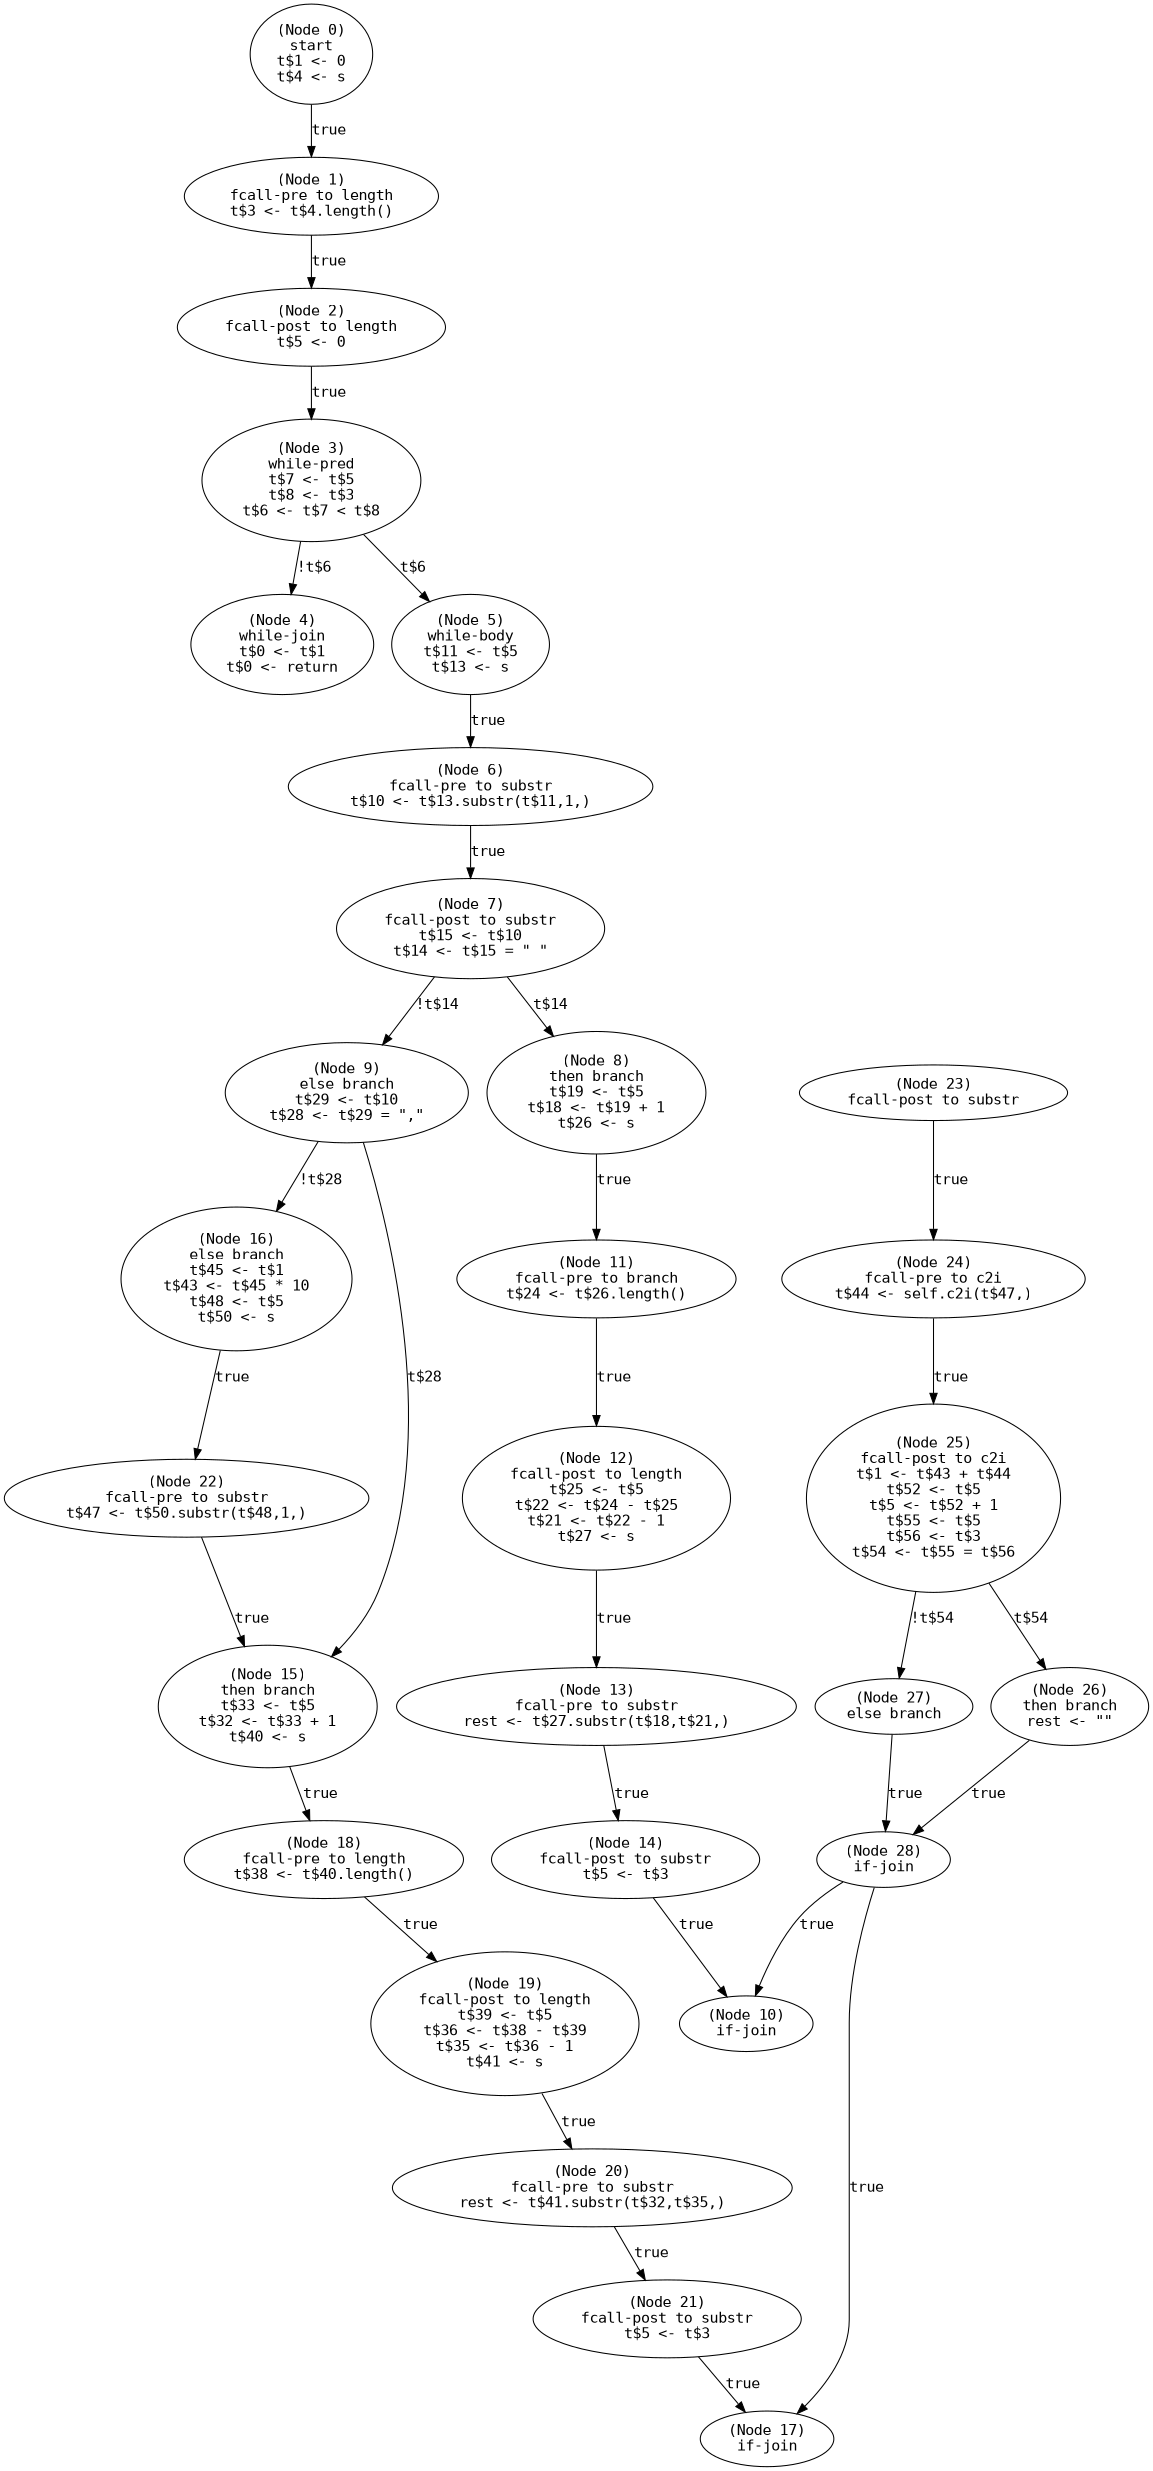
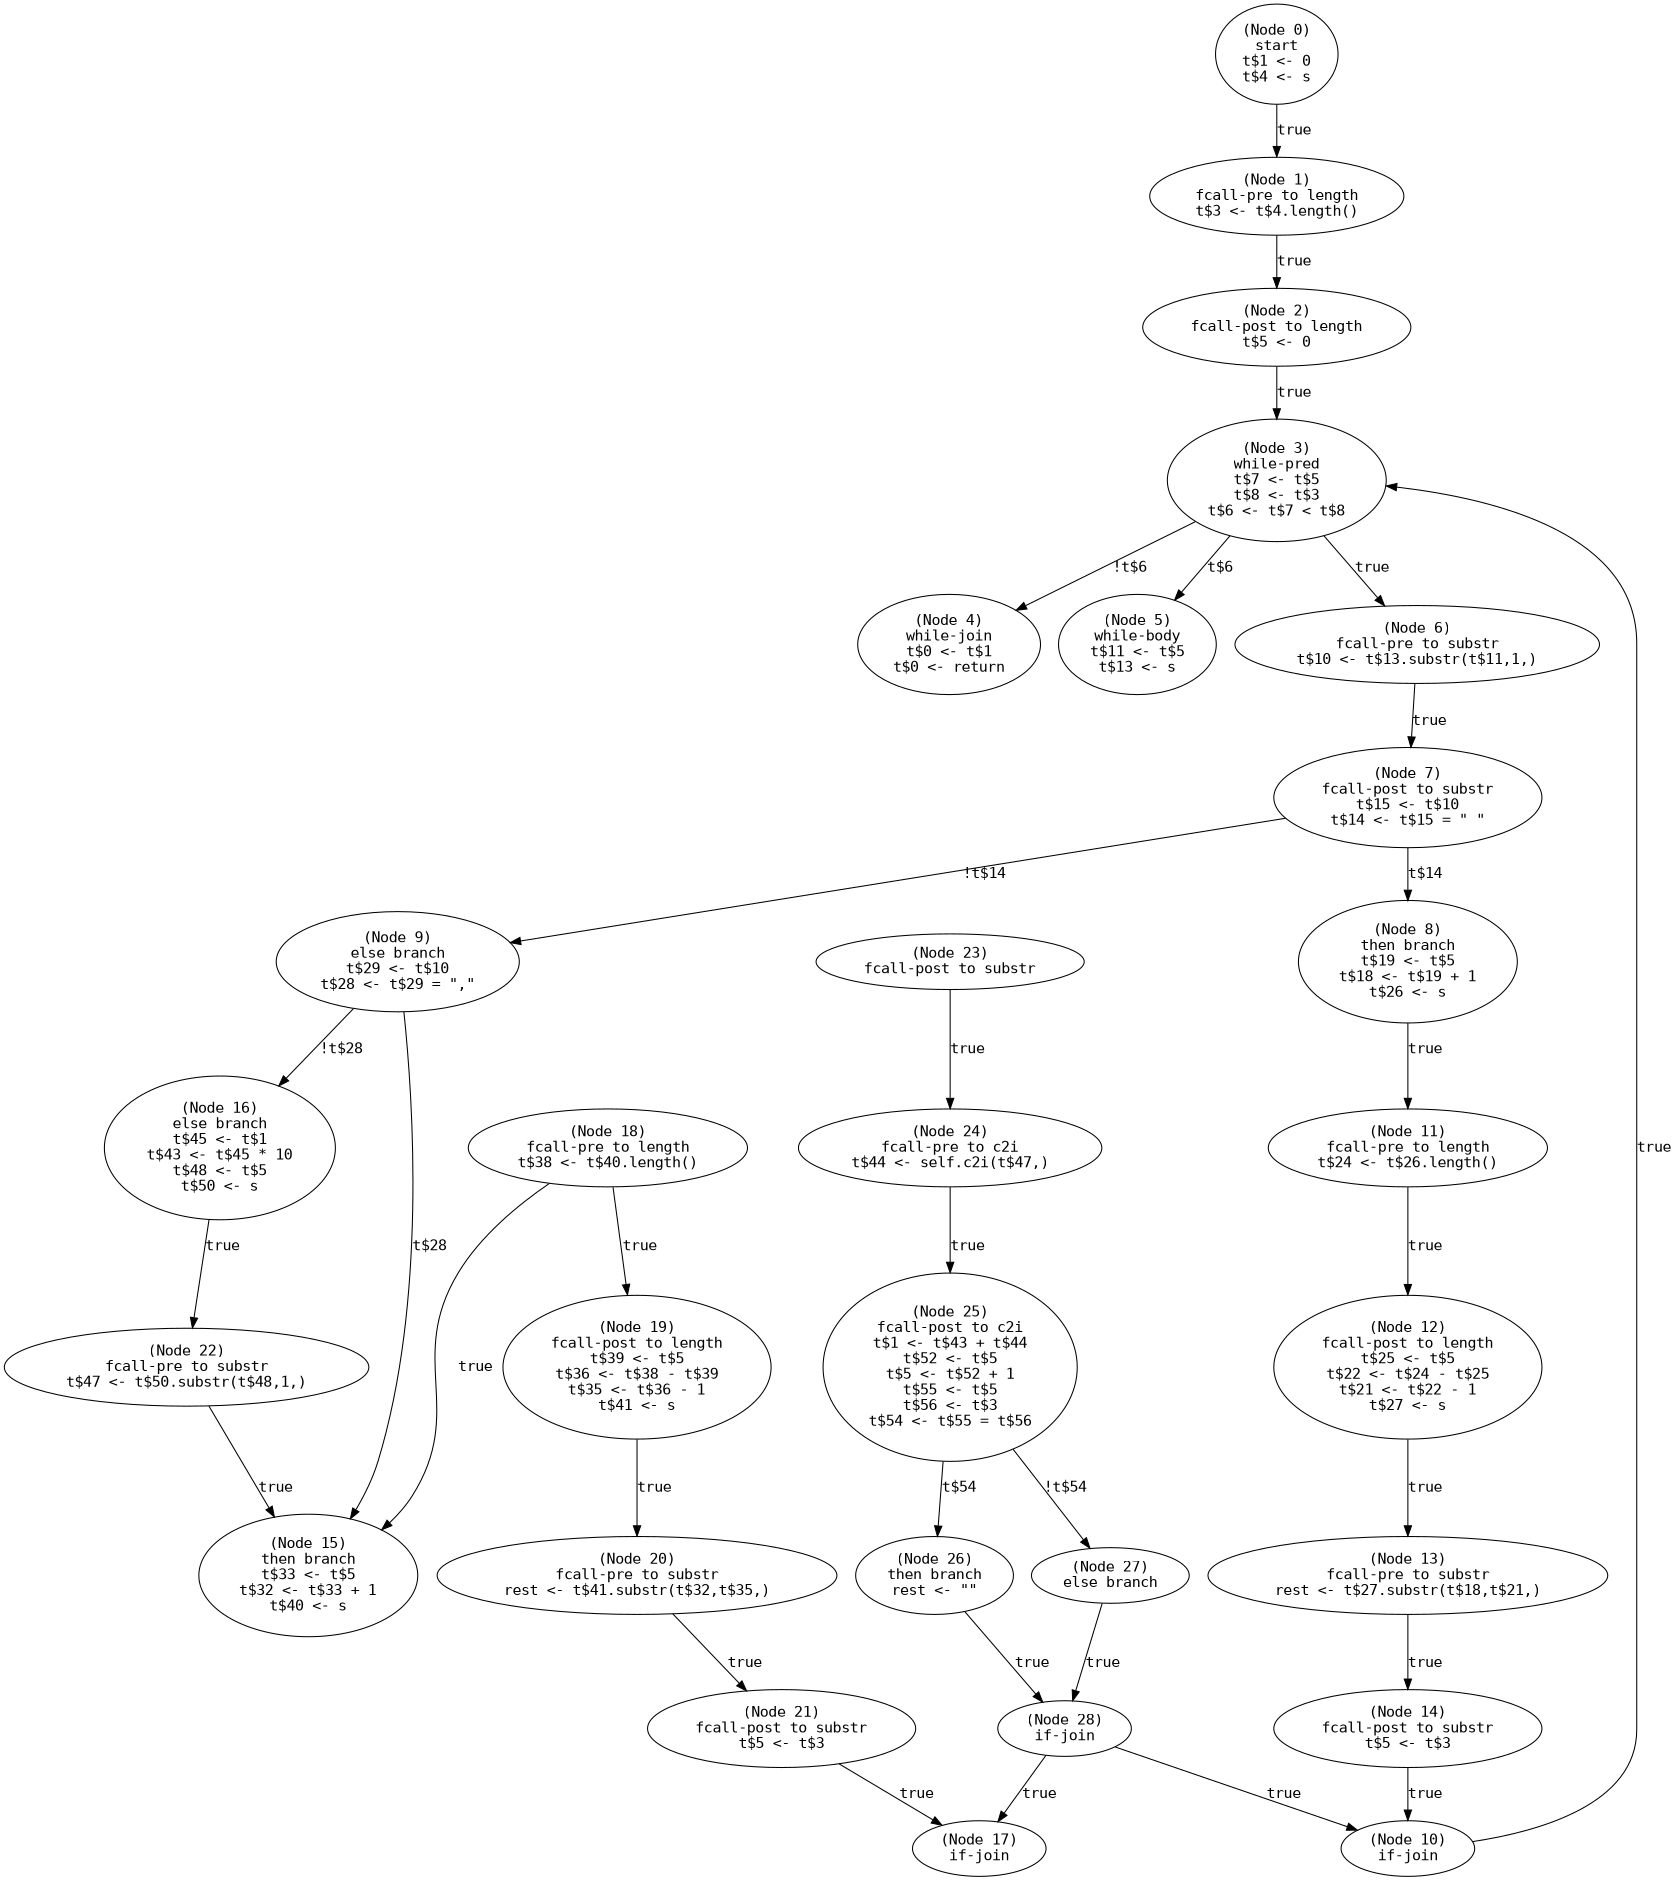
(471, 716) -> (1351, 567)
none -> (1637, 1138)
(596, 1279) -> (1408, 1148)
(298, 1788) -> (436, 1338)
